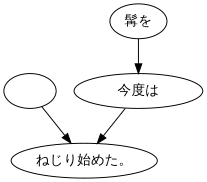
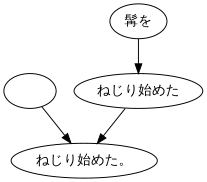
(138, 91) -> (138, 91)
